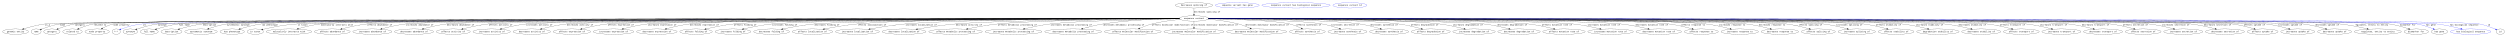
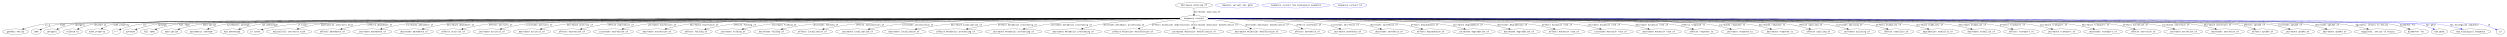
(650, 20) -> (650, 20)
(969, 25) -> (967, 25)
(2471, 32) -> (2471, 32)
